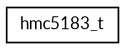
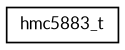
(63, 25) -> (63, 25)
